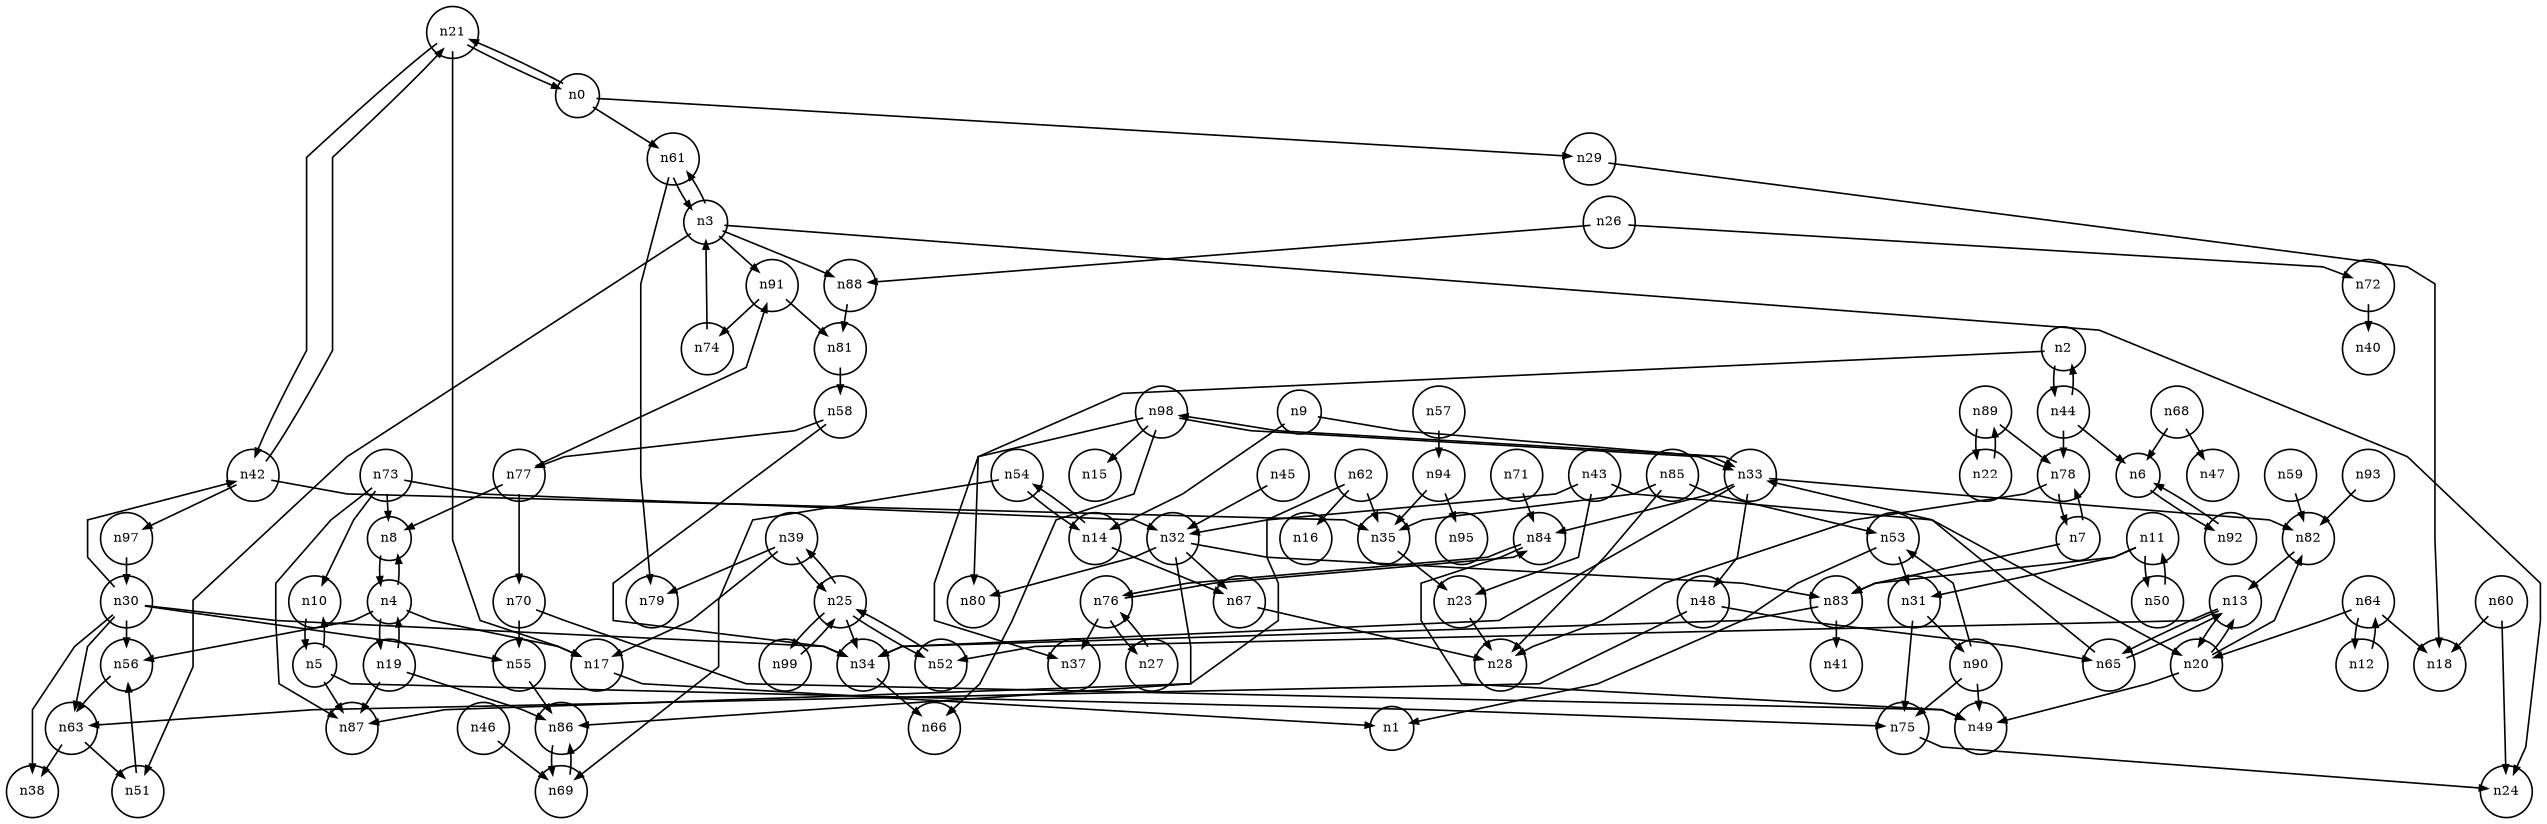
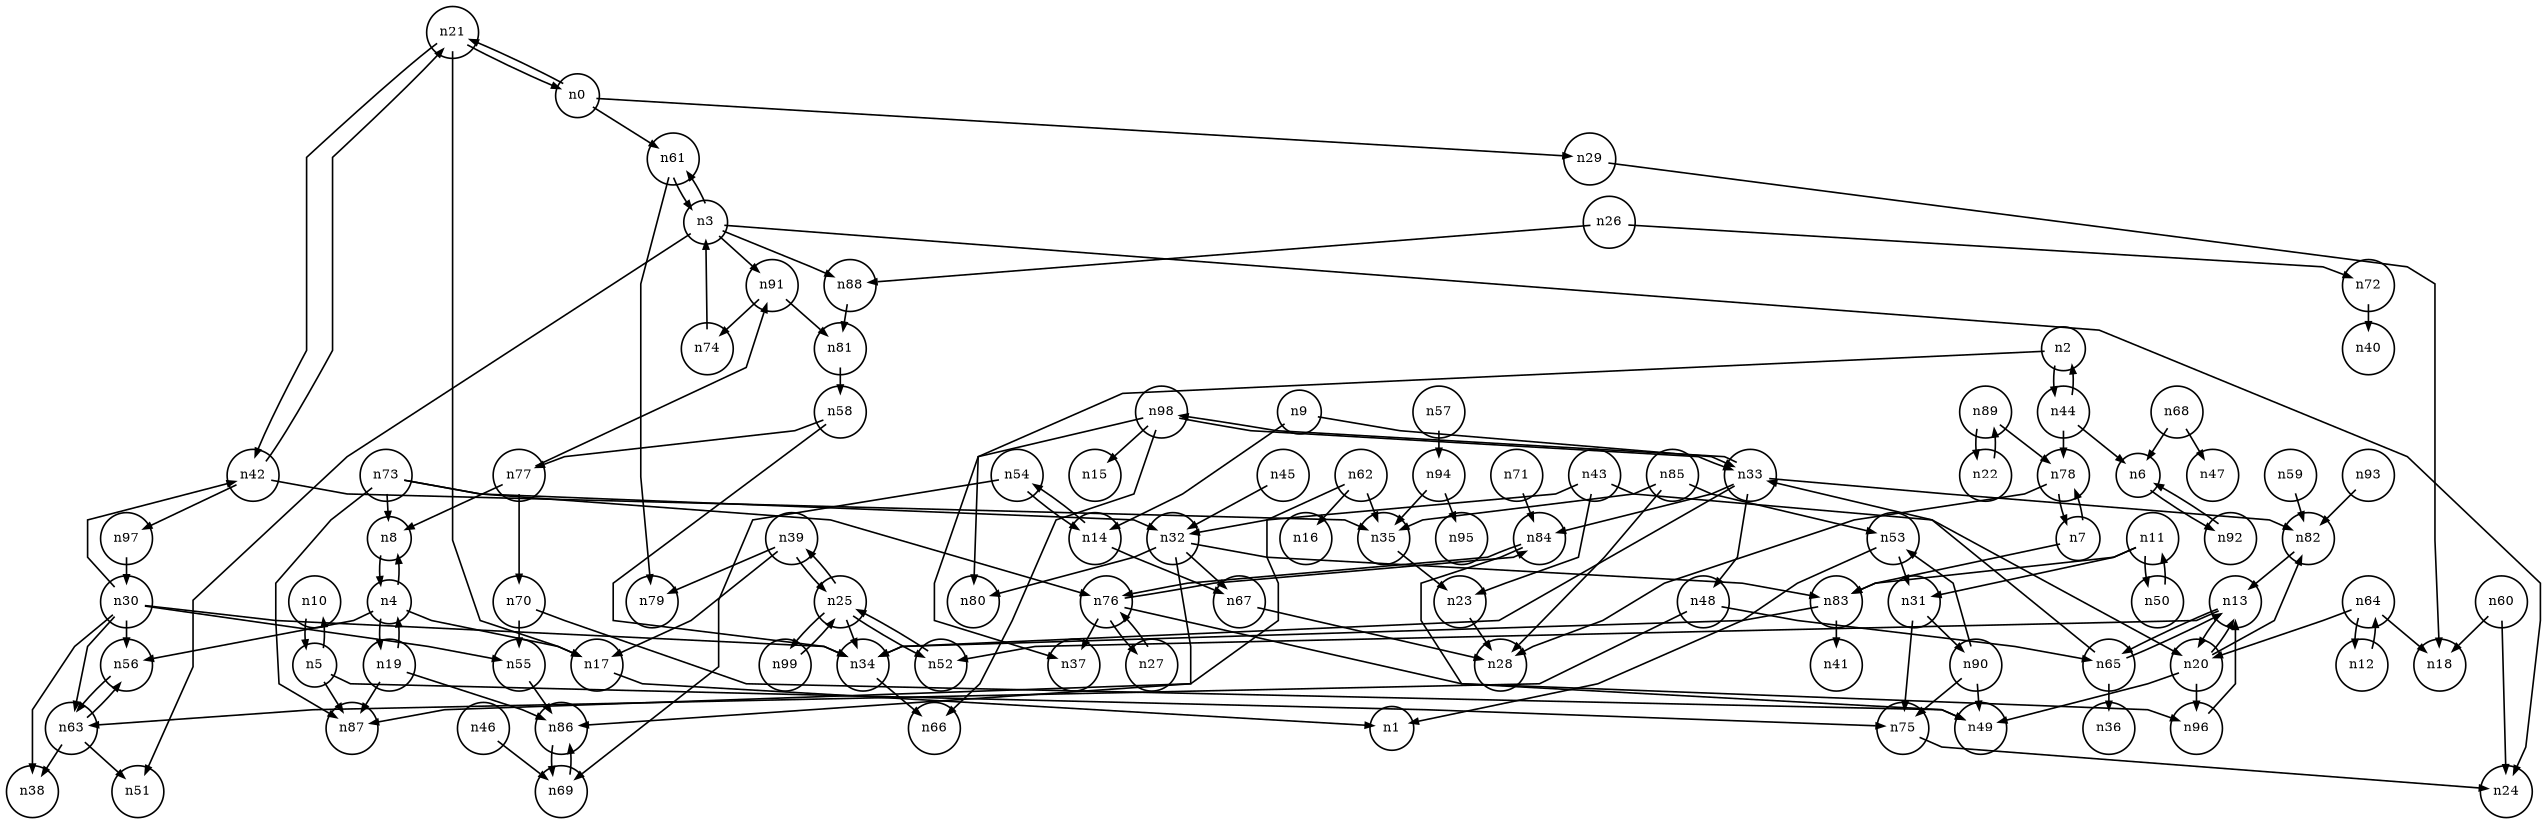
(348, 532) -> (832, 520)
none -> (2109, 728)
none -> (2196, 728)
(133, 733) -> (102, 704)
